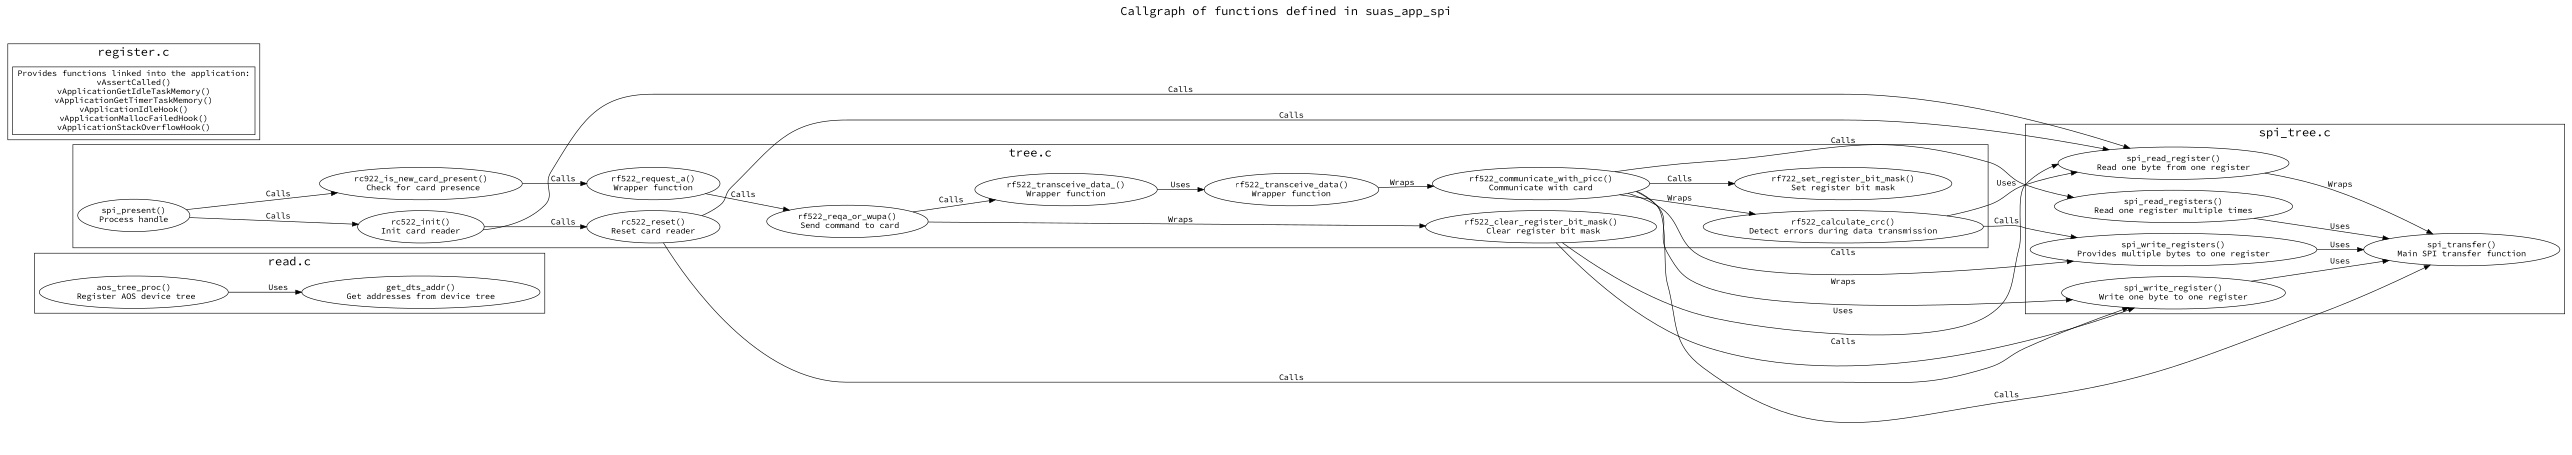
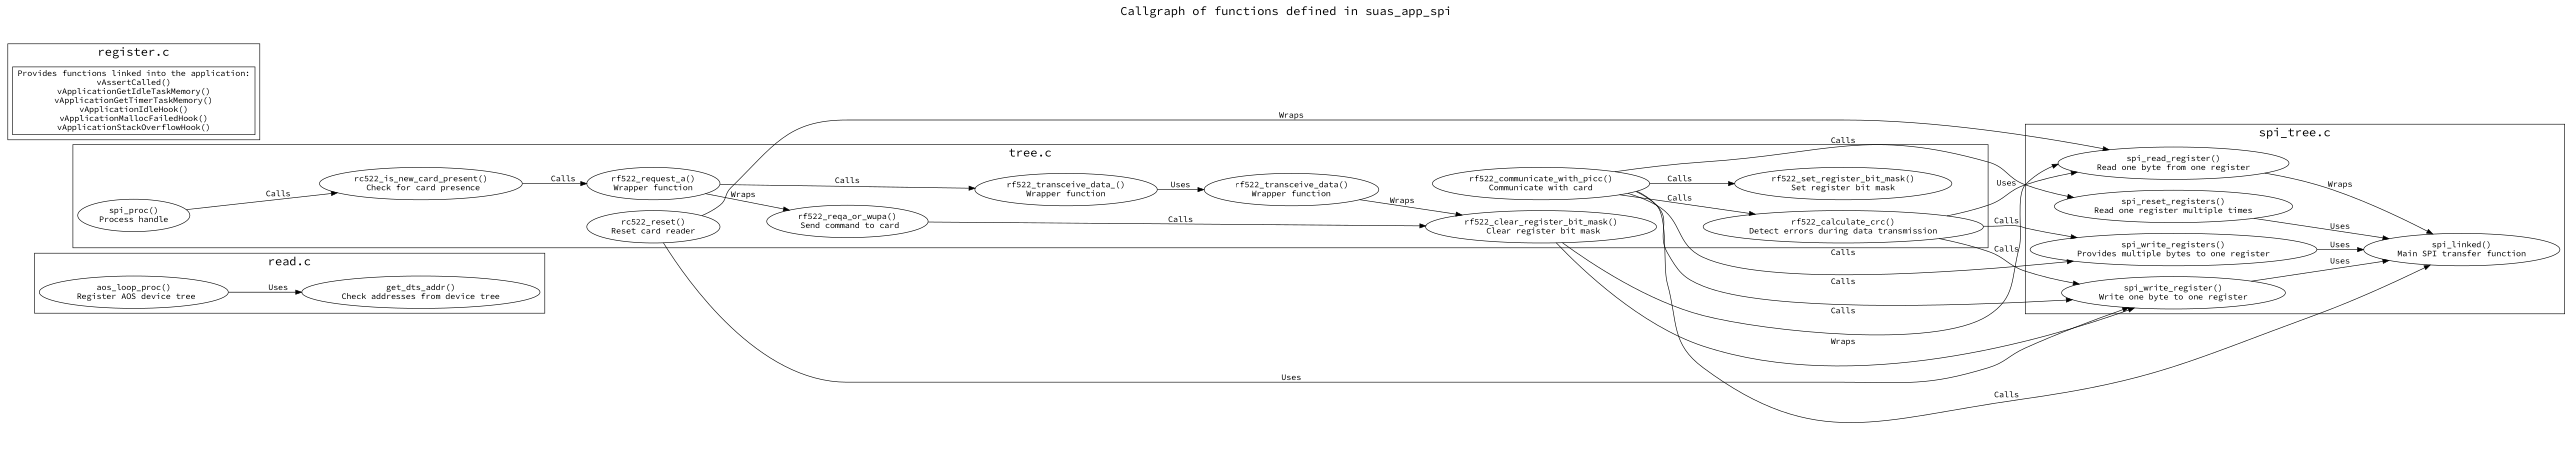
(1292, 116) -> (1292, 116)
(421, 184) -> (421, 184)
(1843, 184) -> (1843, 184)
(1403, 187) -> (1408, 207)
(743, 195) -> (743, 195)
(1680, 198) -> (1680, 198)
(951, 206) -> (844, 186)
(2174, 206) -> (2174, 206)
(134, 215) -> (134, 215)
(1181, 220) -> (1181, 220)
(421, 227) -> none
(2462, 250) -> (2462, 250)
none -> (2006, 261)
(1843, 282) -> (1843, 282)
(134, 292) -> (134, 292)
(421, 292) -> (421, 292)
(1843, 311) -> (1843, 311)
(1843, 342) -> (1843, 342)
(1292, 378) -> (1292, 378)
